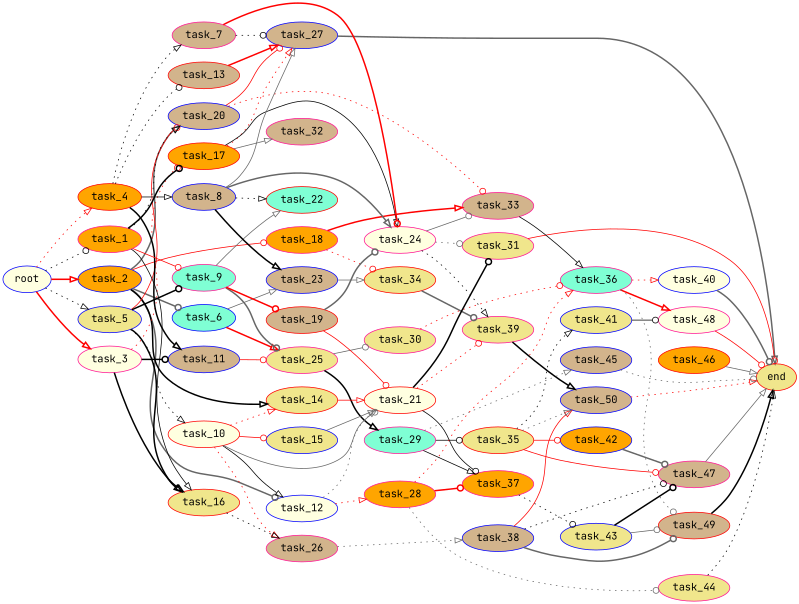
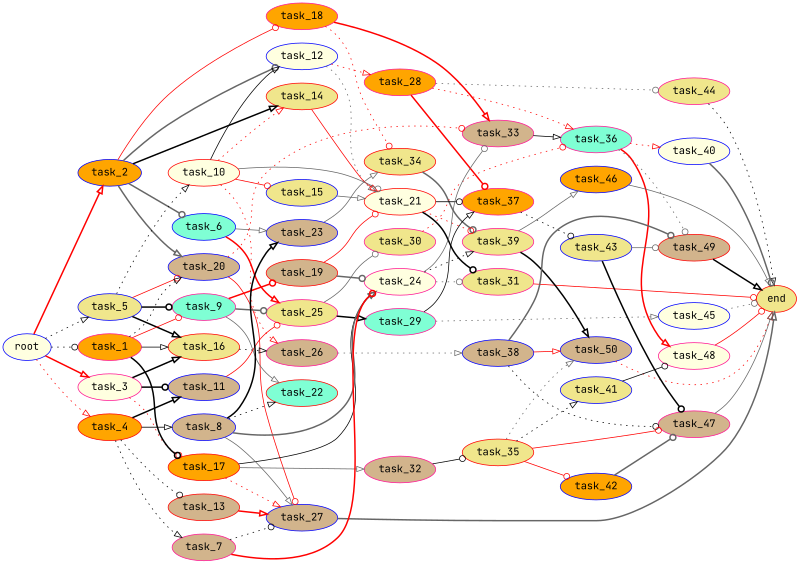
none -> (545, 214)
(596, 360) -> (694, 316)
(694, 360) -> (596, 179)
(444, 440) -> (446, 461)
